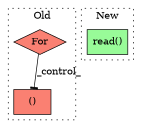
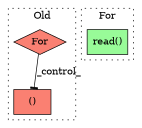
(107, 16) -> (107, 16)
